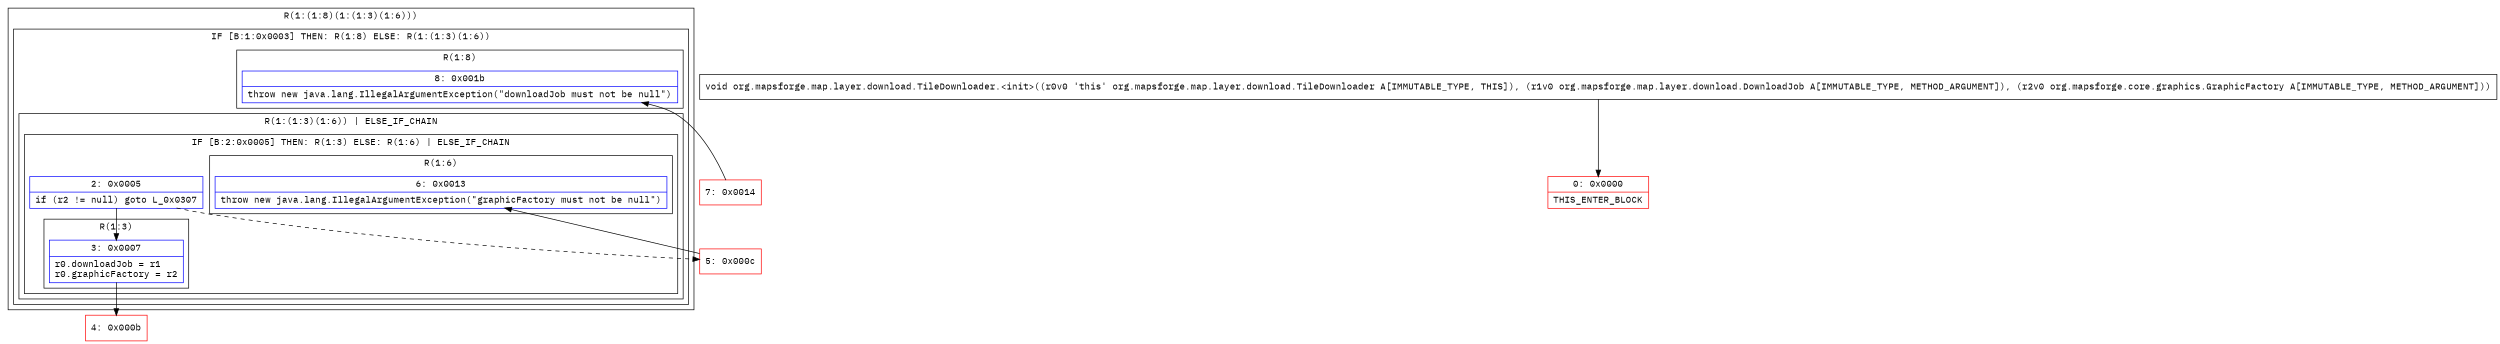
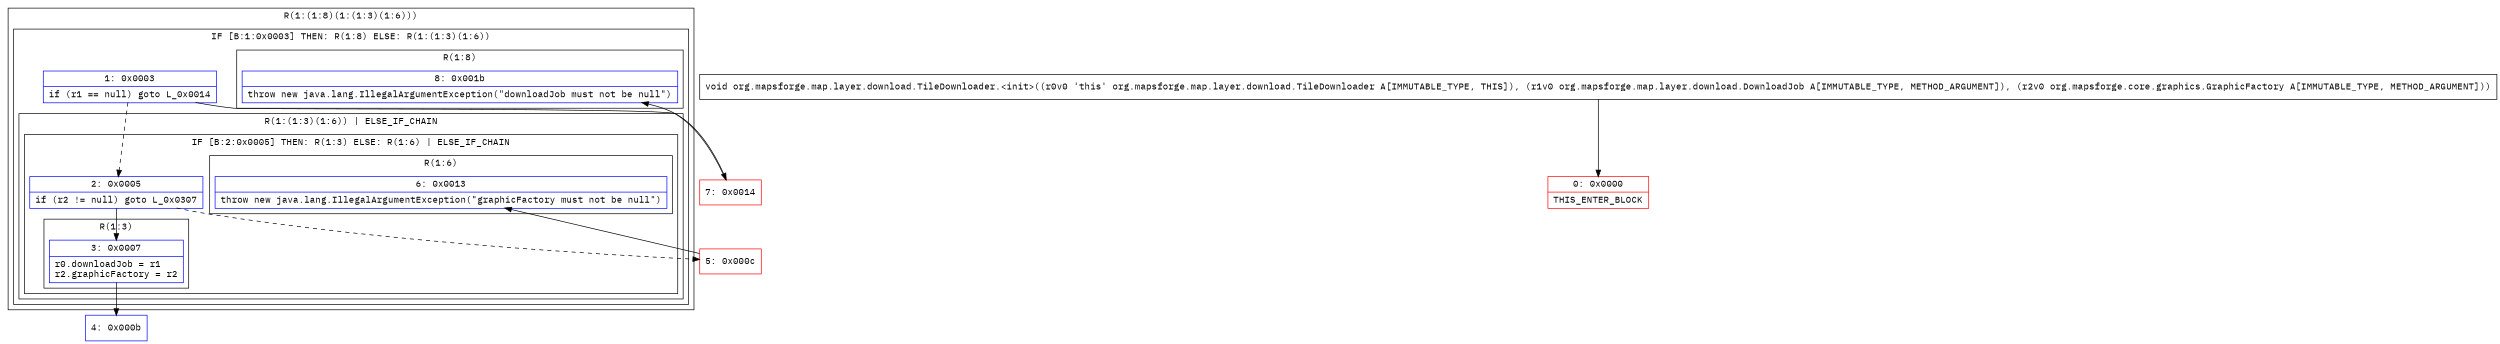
none -> (130, 87)
(116, 274) -> (116, 274)
(116, 328) -> (116, 328)
